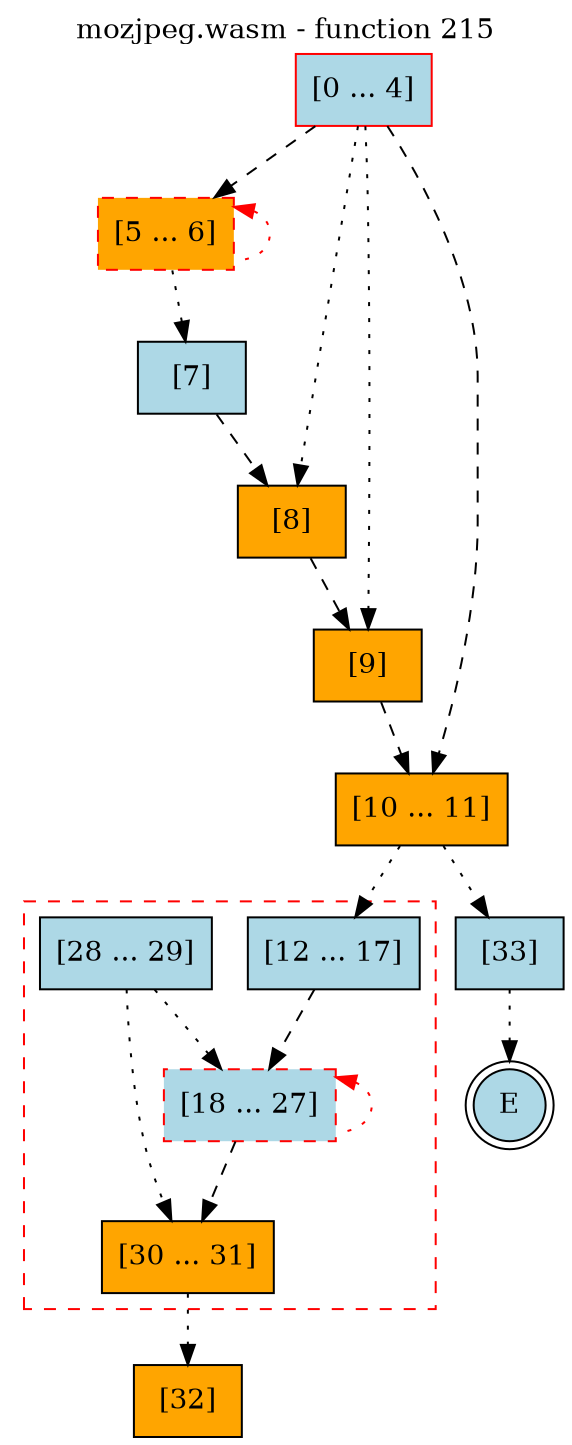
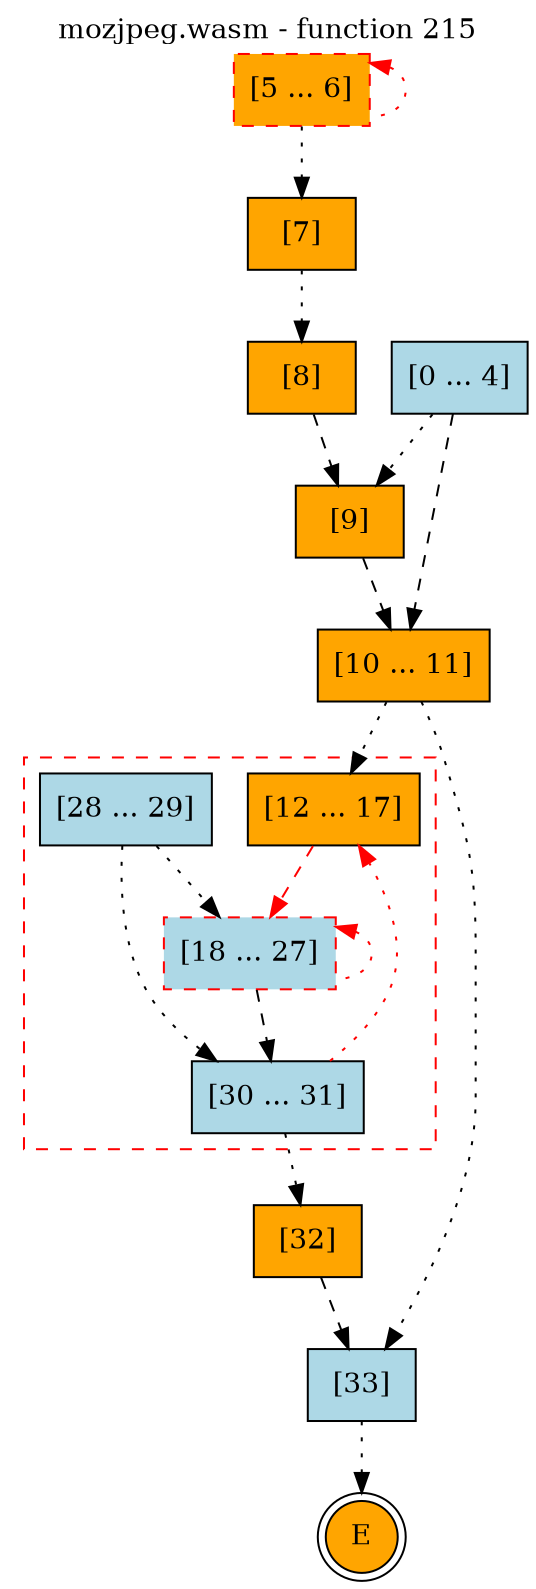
(364, 90) -> (460, 378)
(273, 156) -> none
(329, 296) -> none
(192, 378) -> (302, 234)
(236, 442) -> (302, 296)
(334, 953) -> (334, 809)
none -> (395, 971)
(297, 1020) -> (297, 873)
(510, 1105) -> (362, 1537)
(188, 1257) -> (278, 1097)
none -> (331, 1304)
